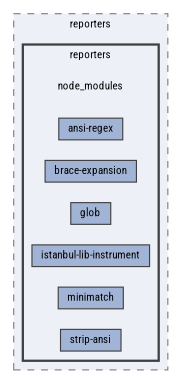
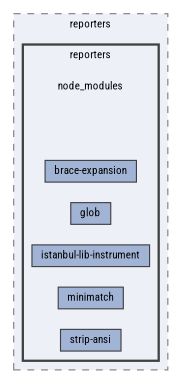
(91, 129) -> none
